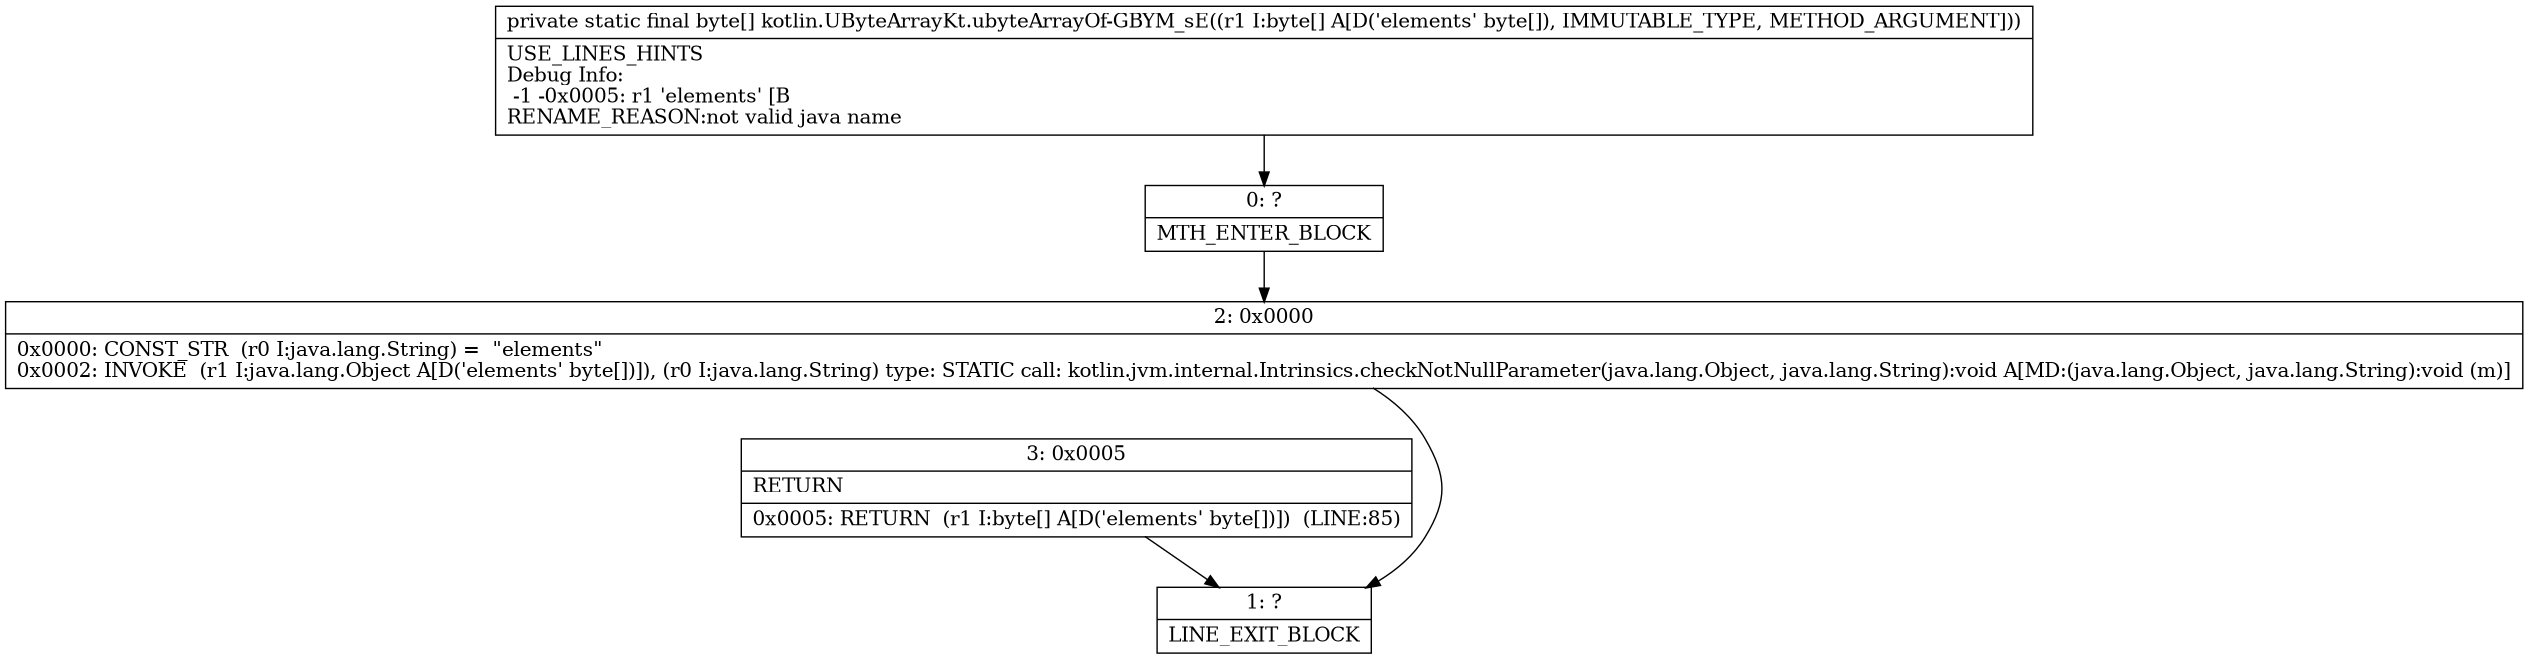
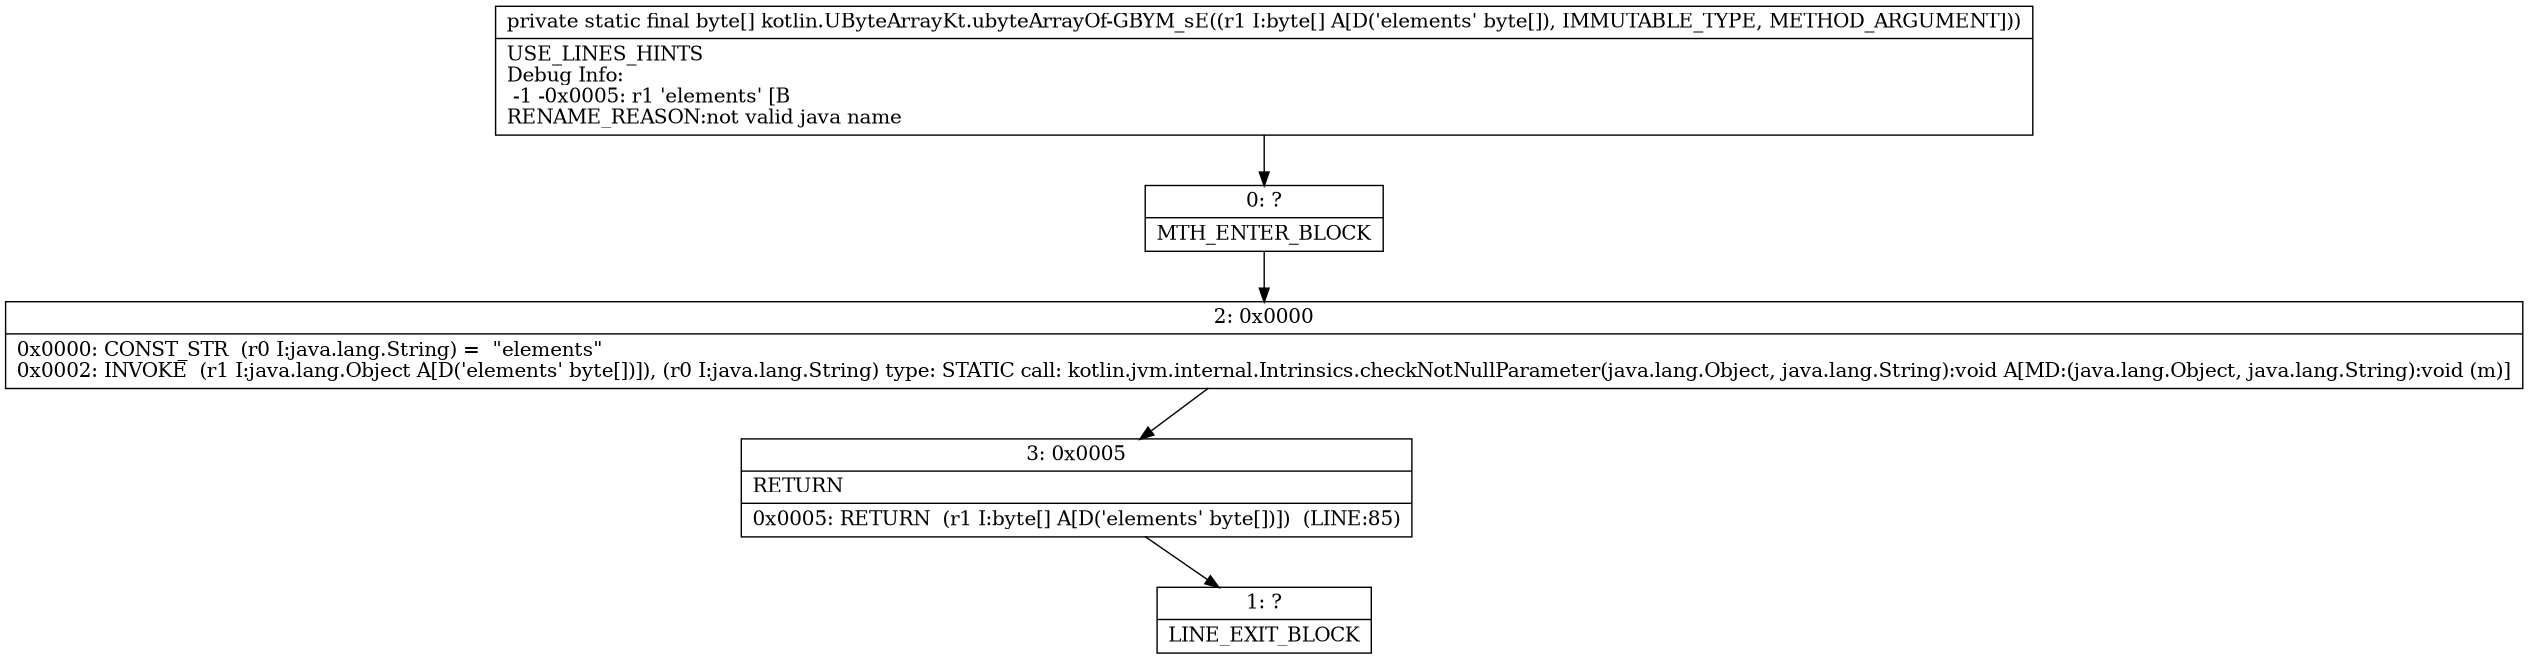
(1441, 484) -> (1180, 409)
